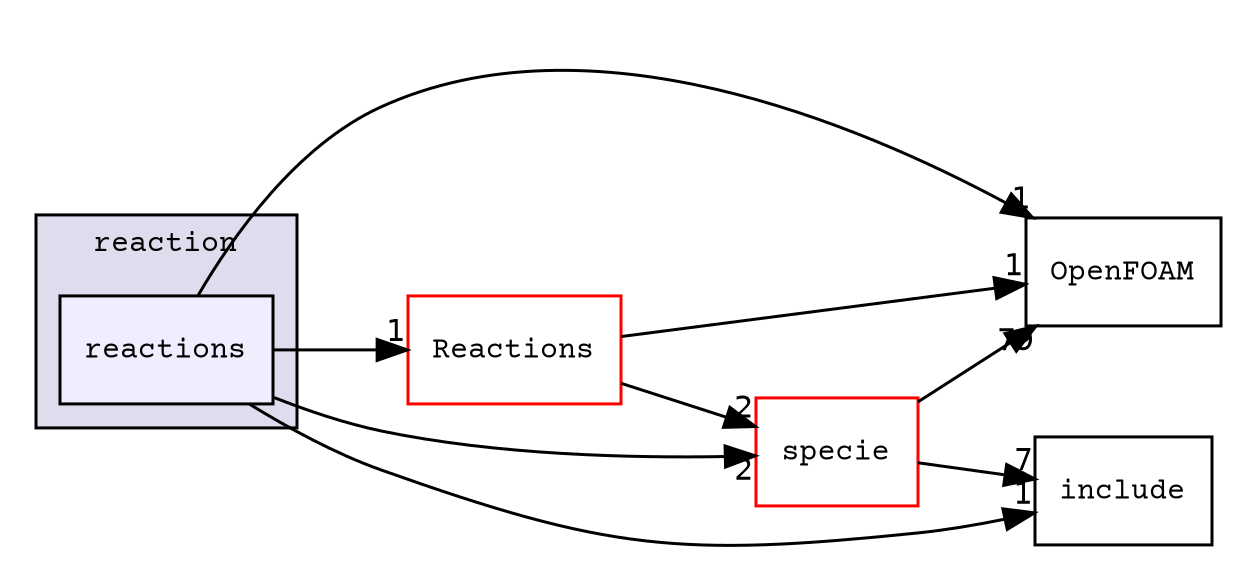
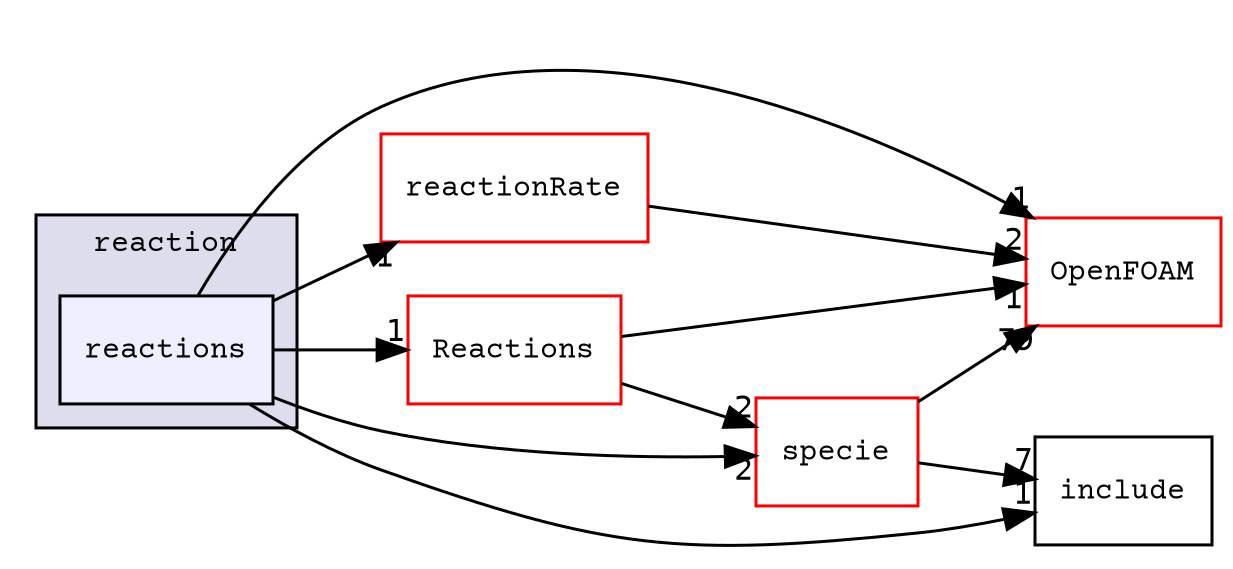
none -> (514, 188)
(1124, 272) -> (1124, 272)
